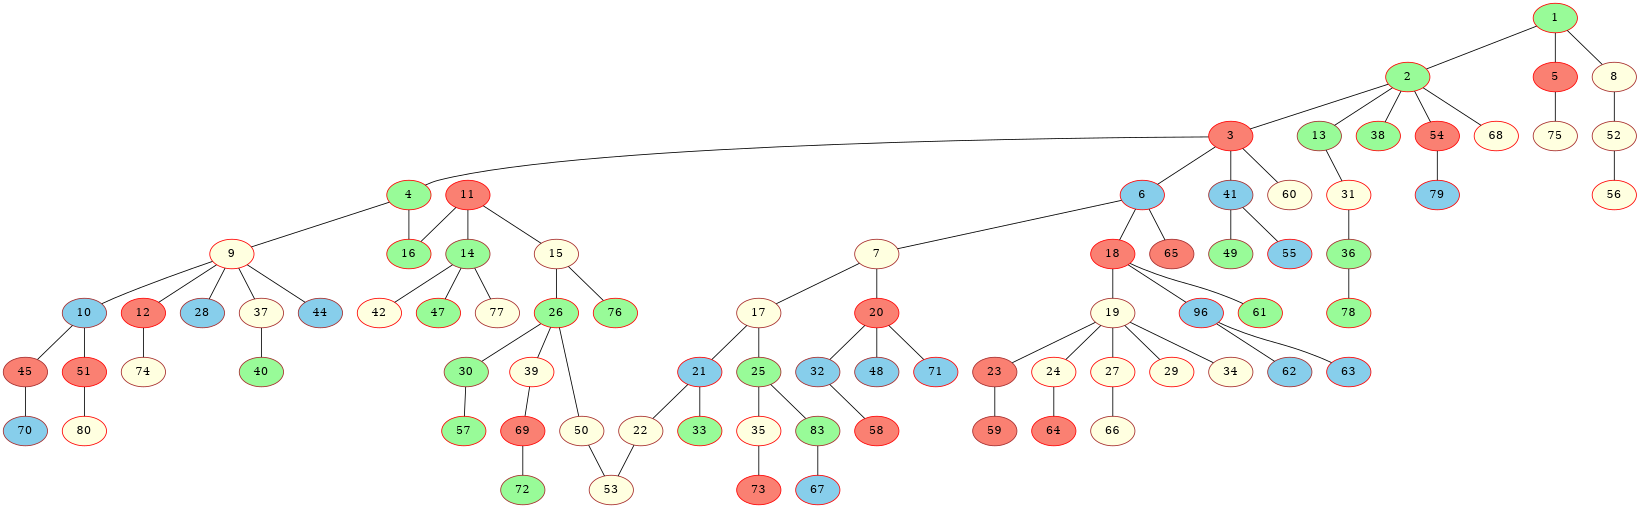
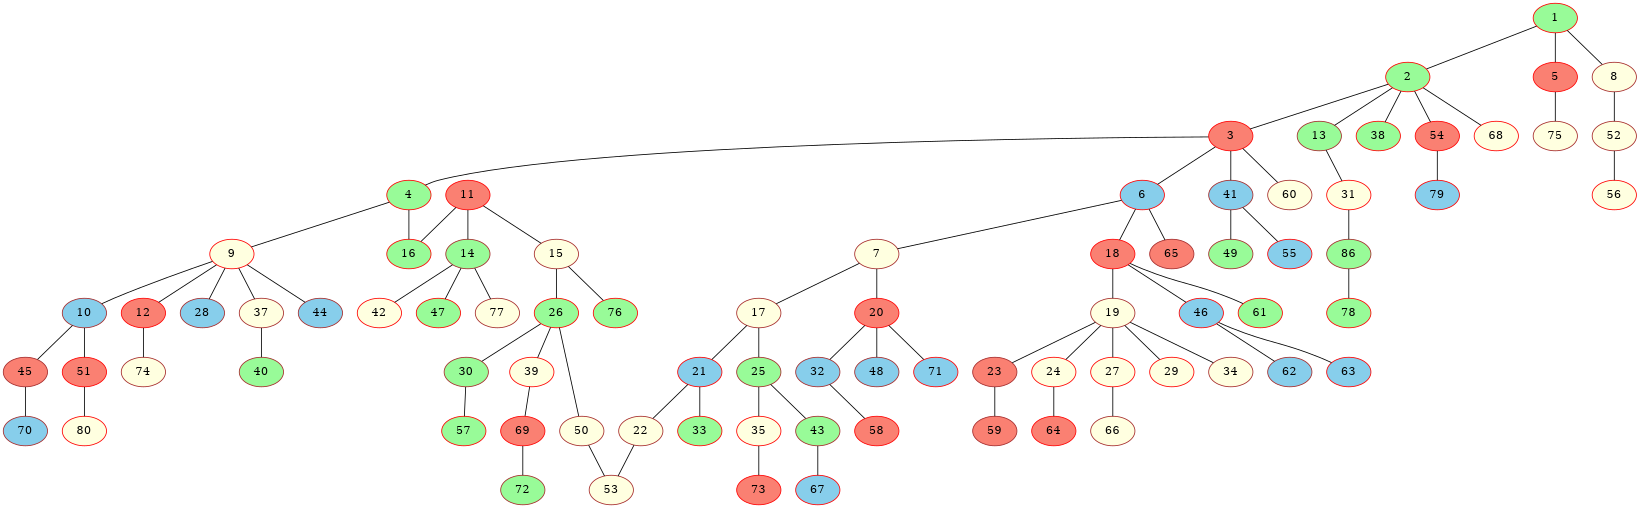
(1349, 254) -> (1349, 254)
(1201, 313) -> (1201, 313)
(818, 431) -> (818, 431)
